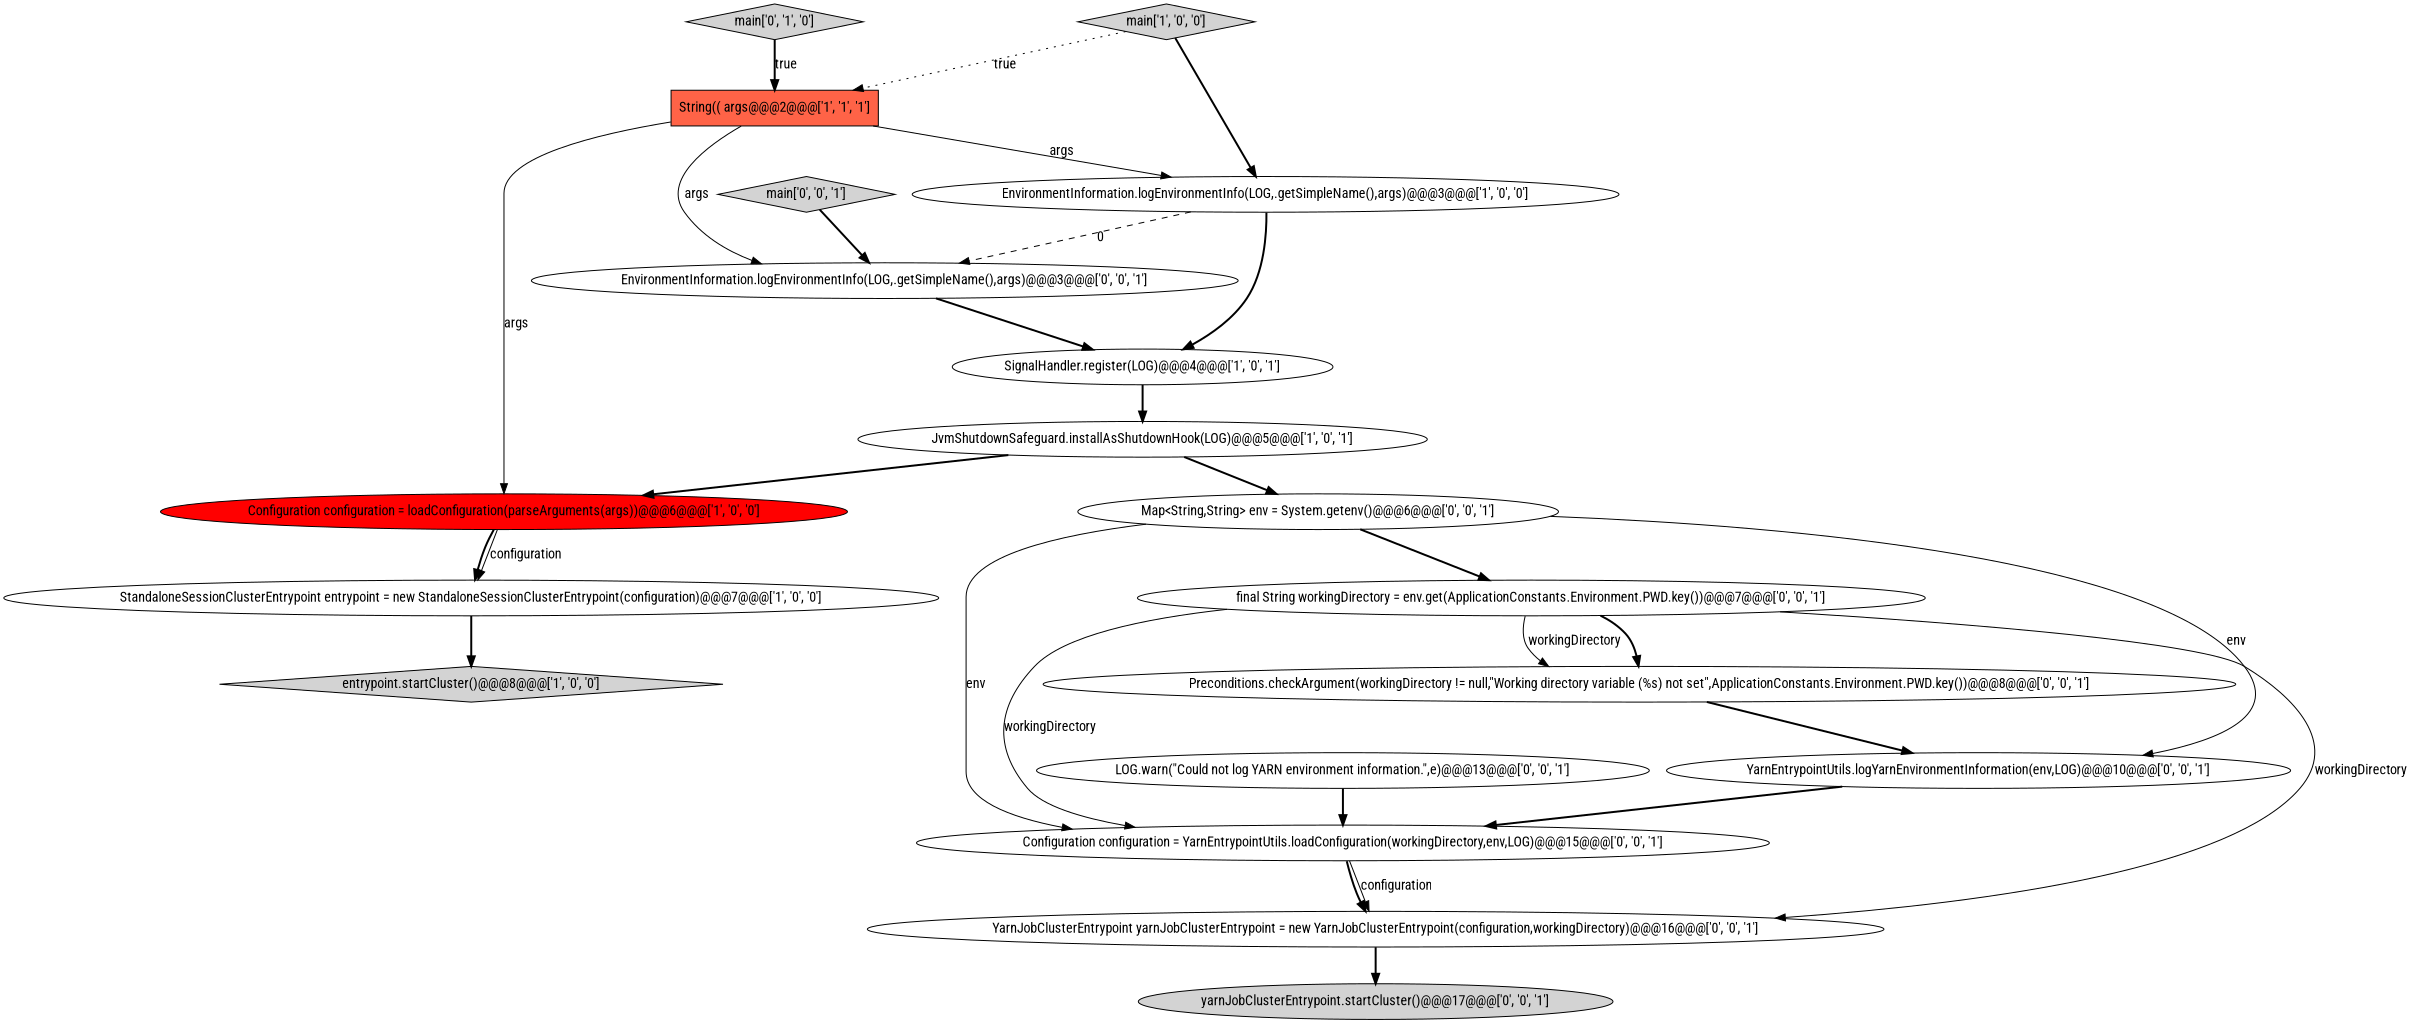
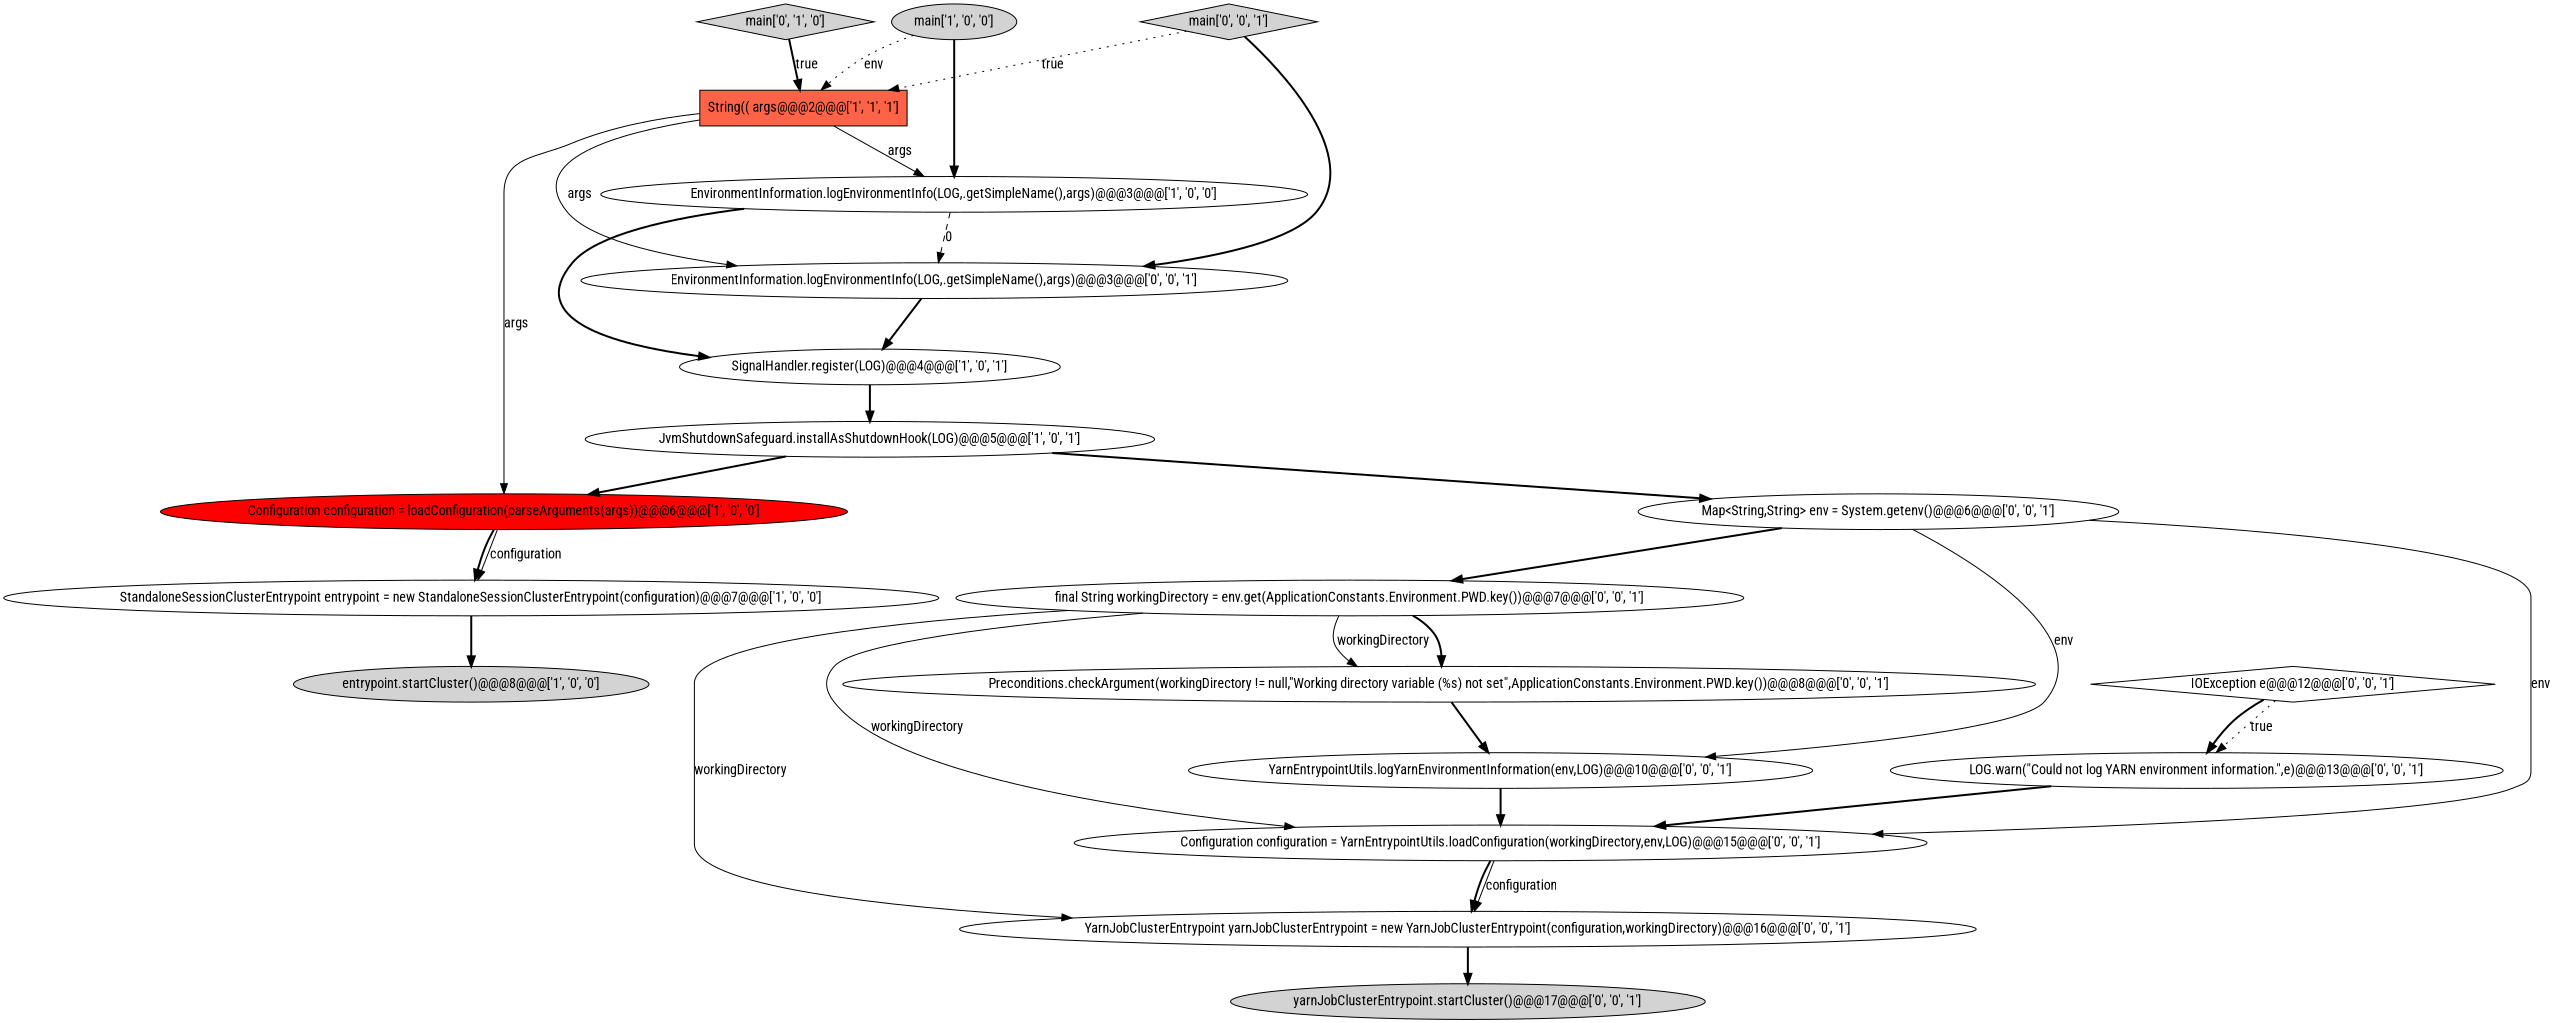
(1166, 22) -> (954, 22)
none -> (1043, 60)
(1005, 65) -> (874, 65)
(471, 684) -> (471, 684)
none -> (2293, 684)
